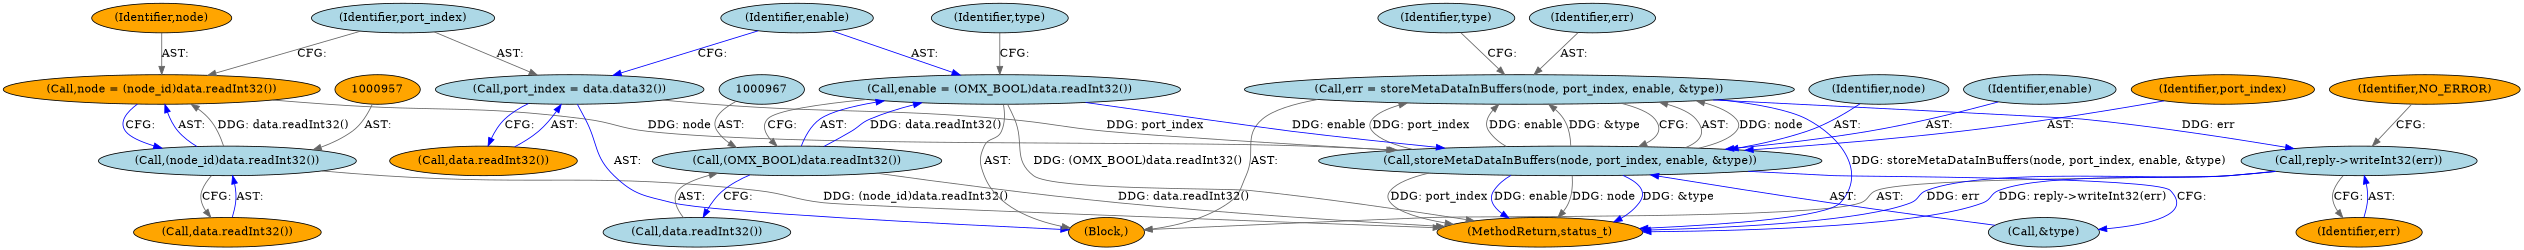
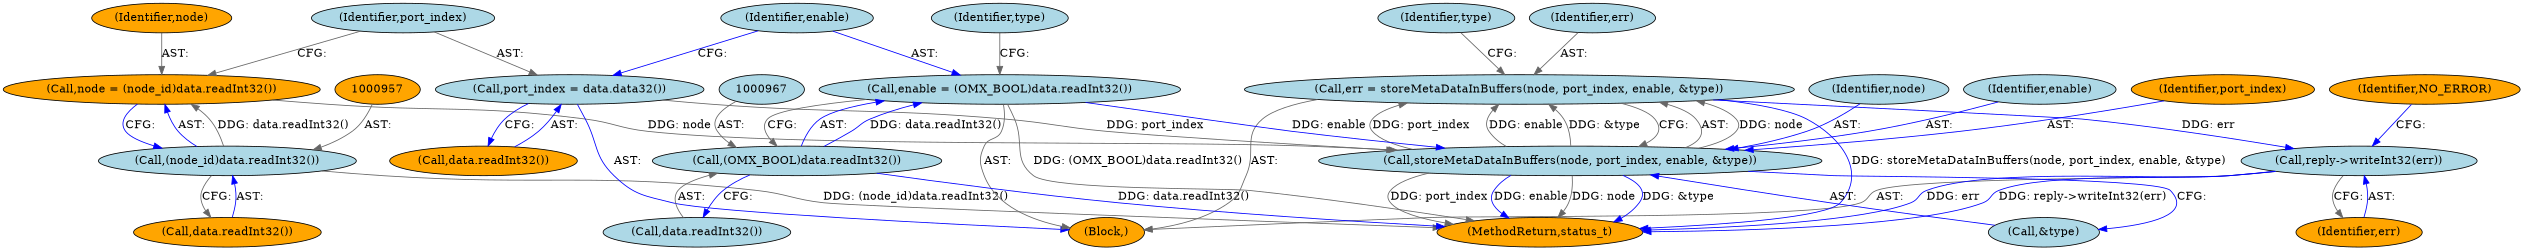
(2395, 122) -> (2395, 122)
(1156, 206) -> (1156, 206)
